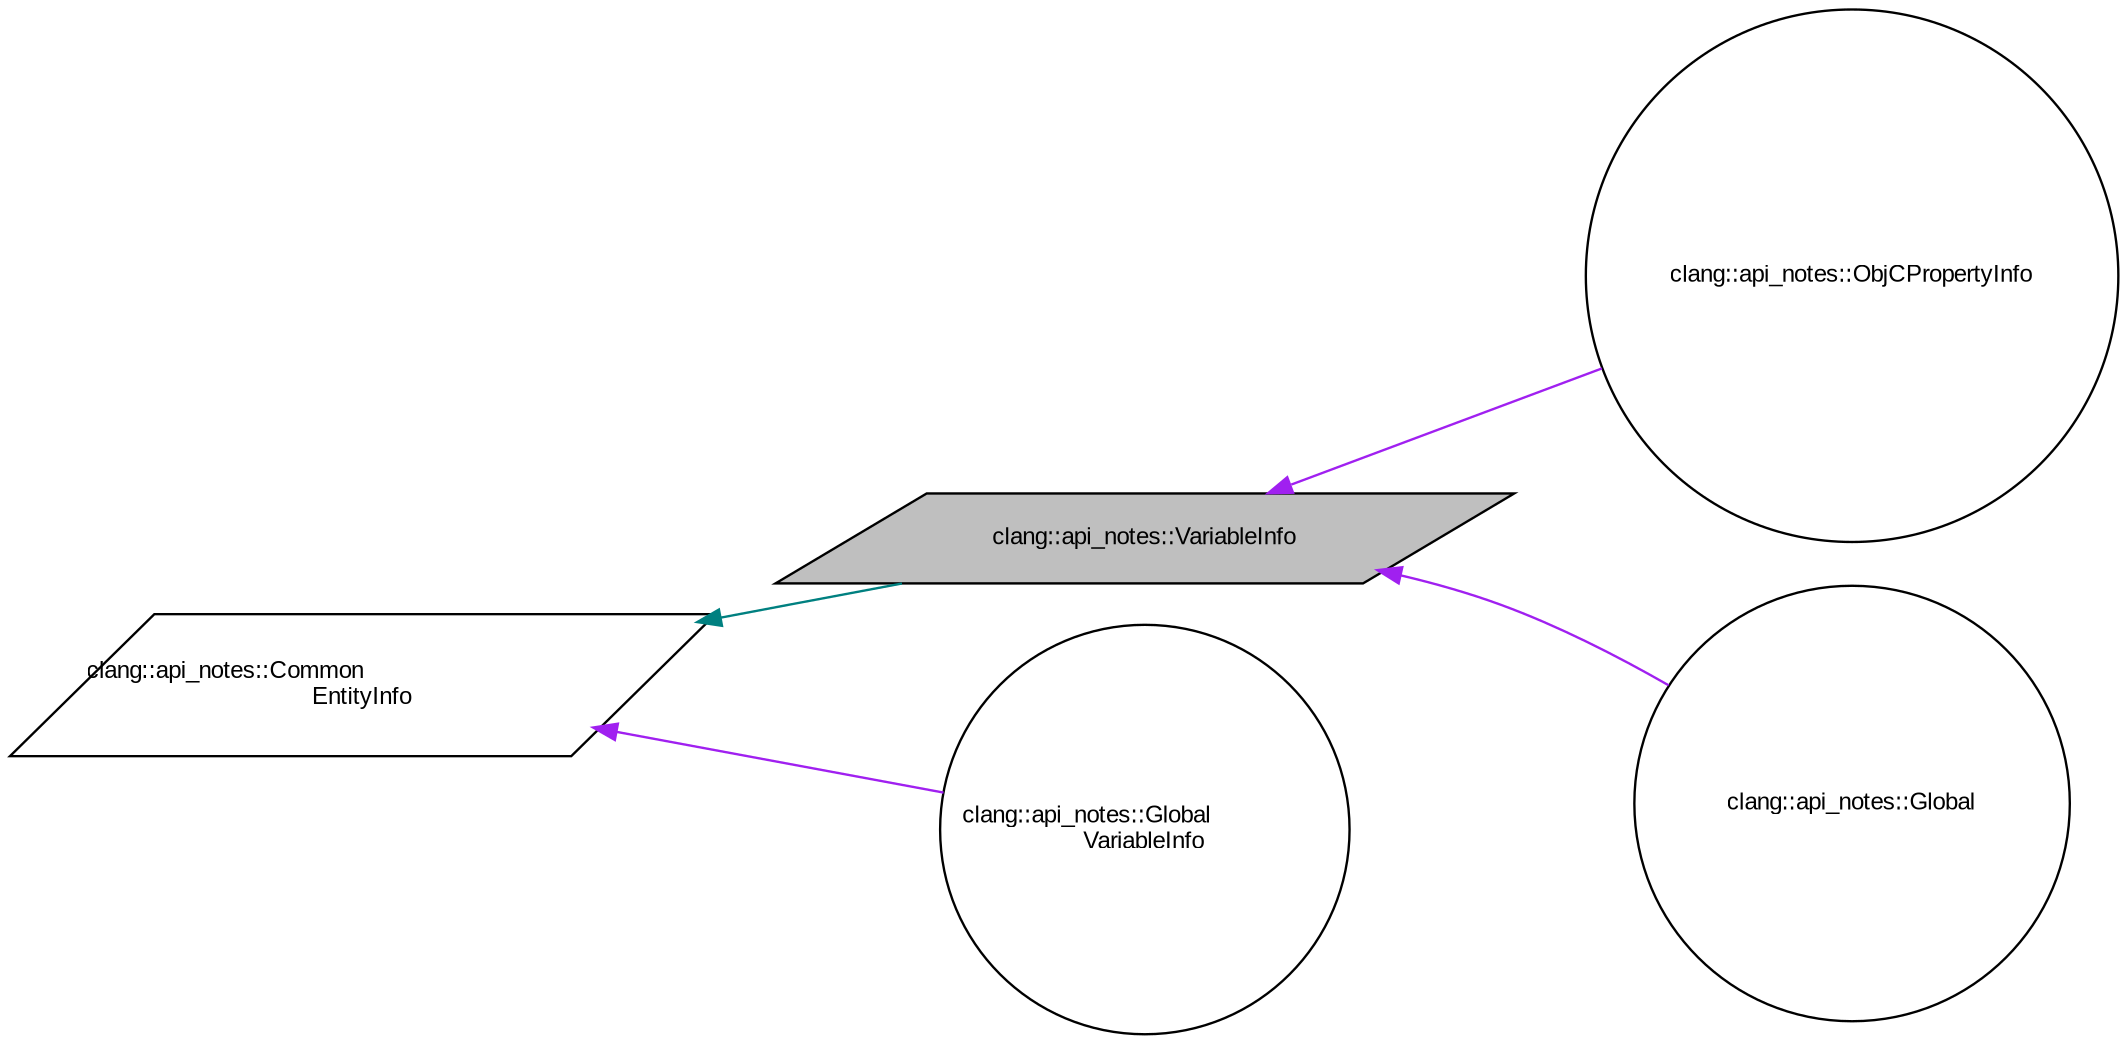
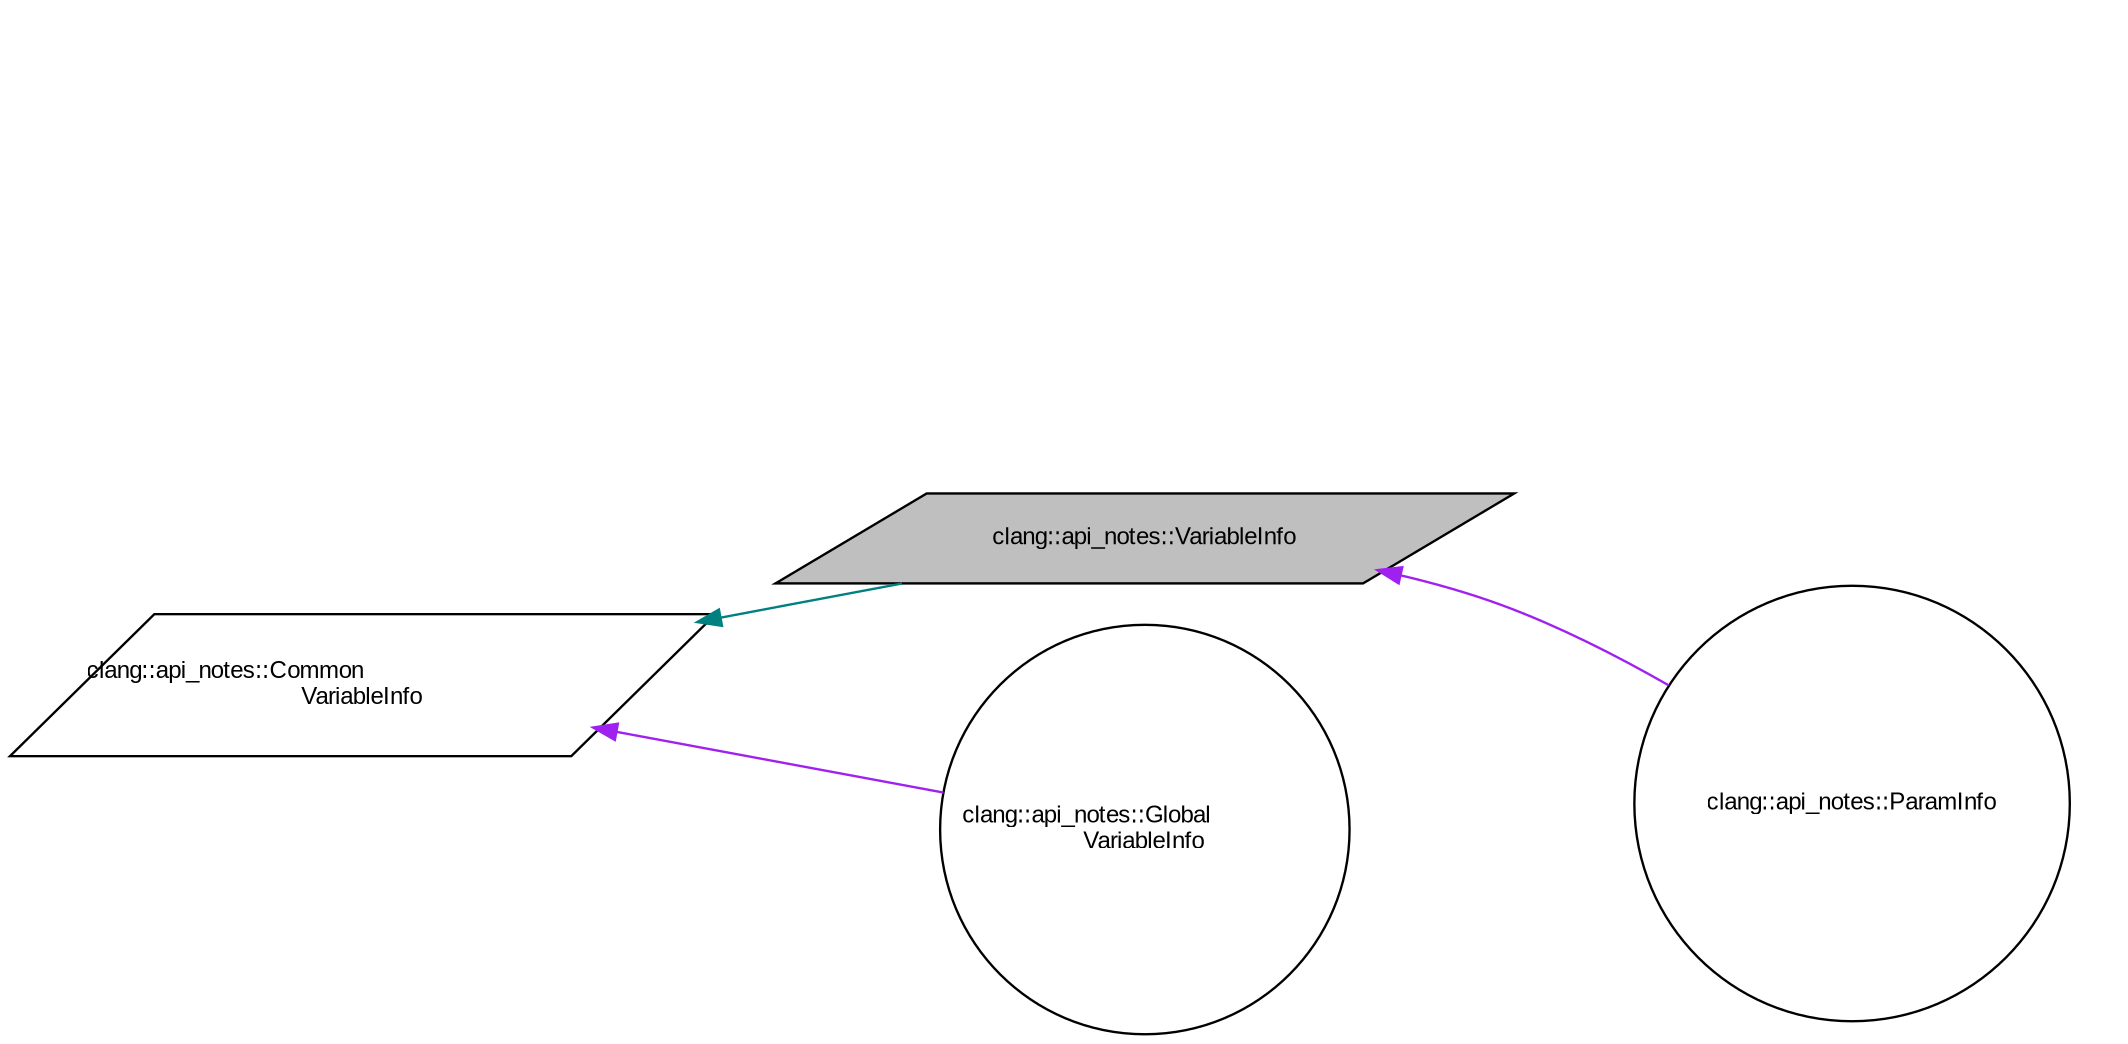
(1852, 276) -> none
(363, 685) -> (363, 685)
(1852, 804) -> (1852, 804)
